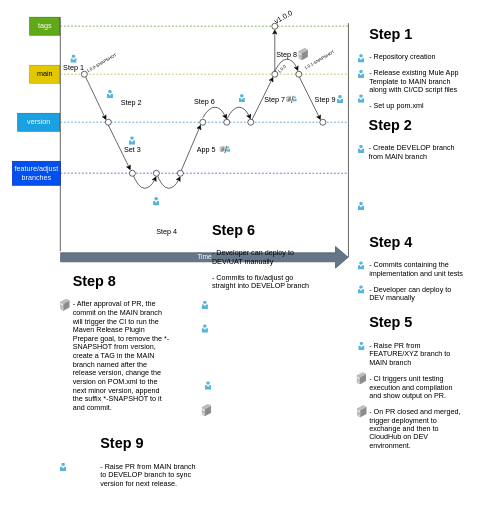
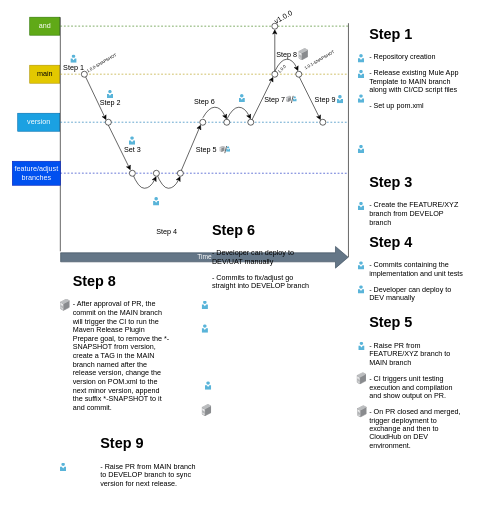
(45, 26) -> (45, 26)
(131, 103) -> (110, 103)
(417, 137) -> none
(206, 150) -> (206, 150)
none -> (417, 199)
